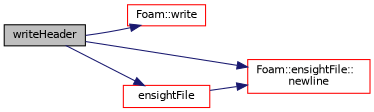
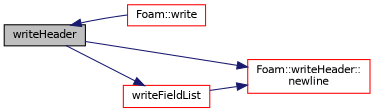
(108, 32) -> (104, 18)
(309, 76) -> (309, 76)
(167, 96) -> (167, 96)
